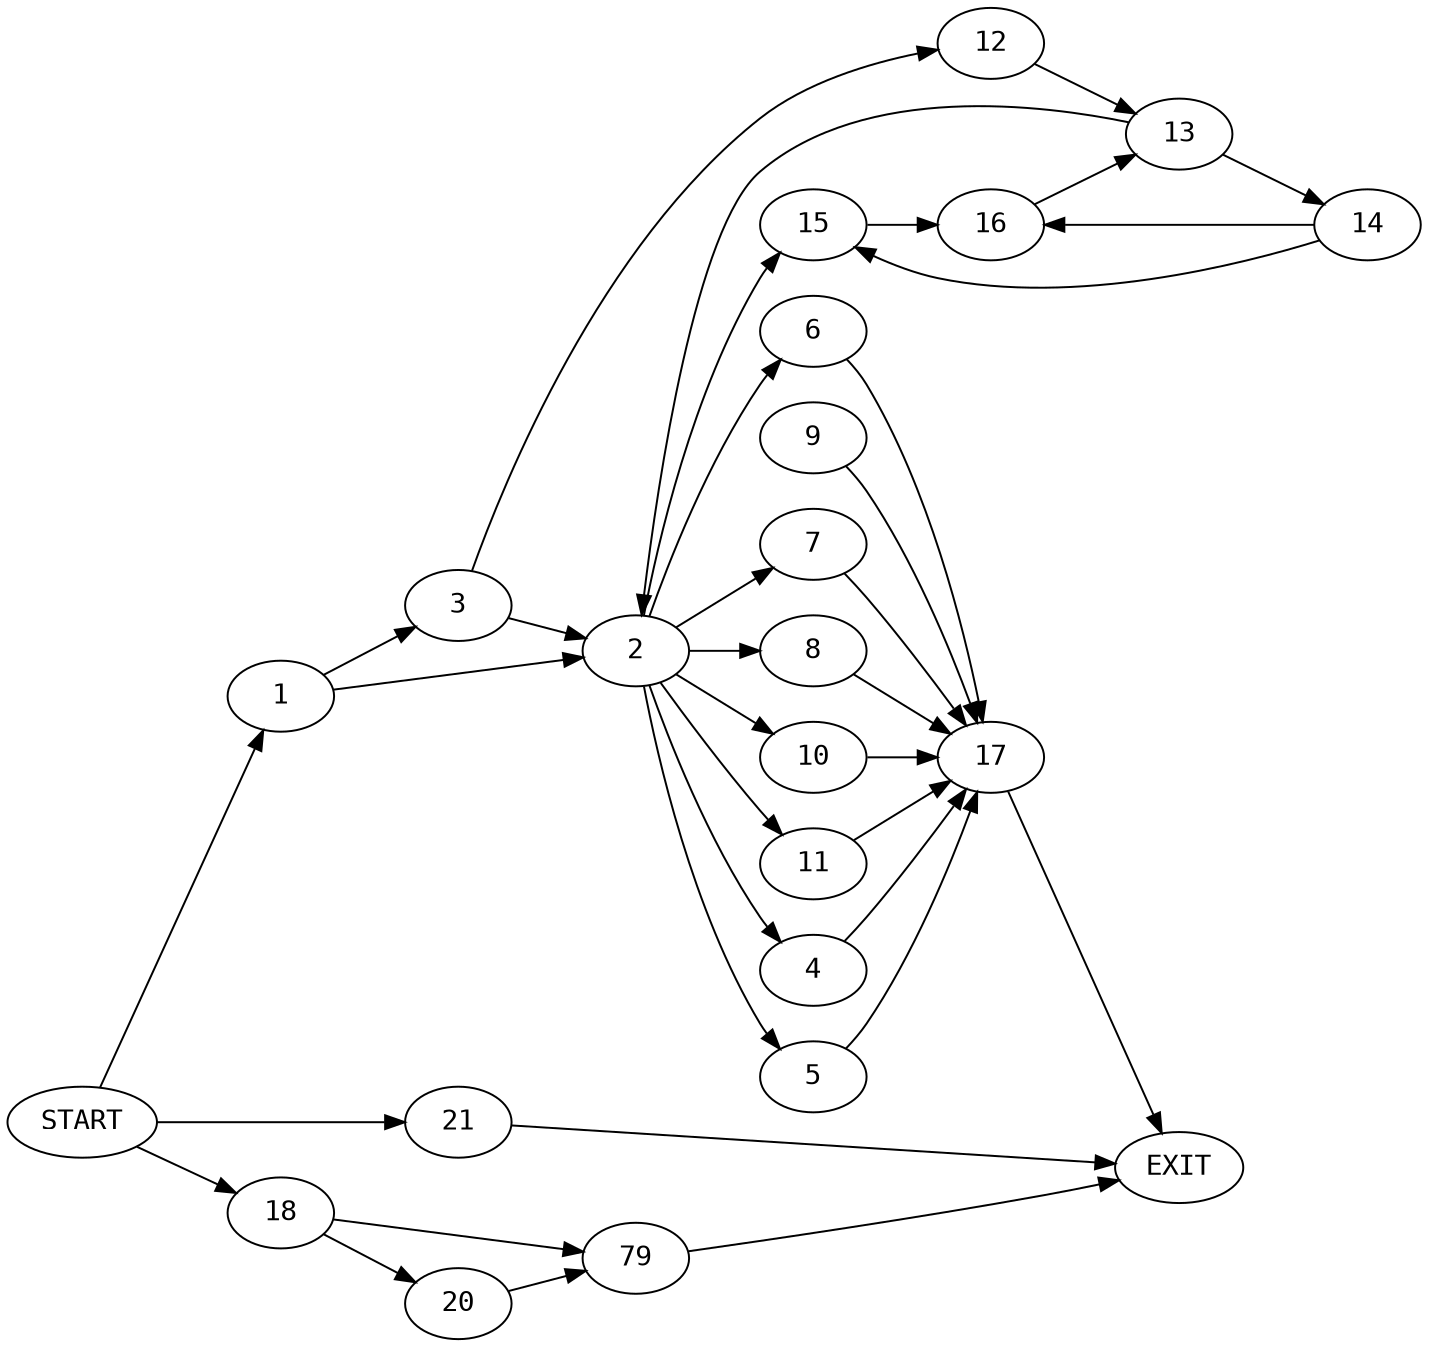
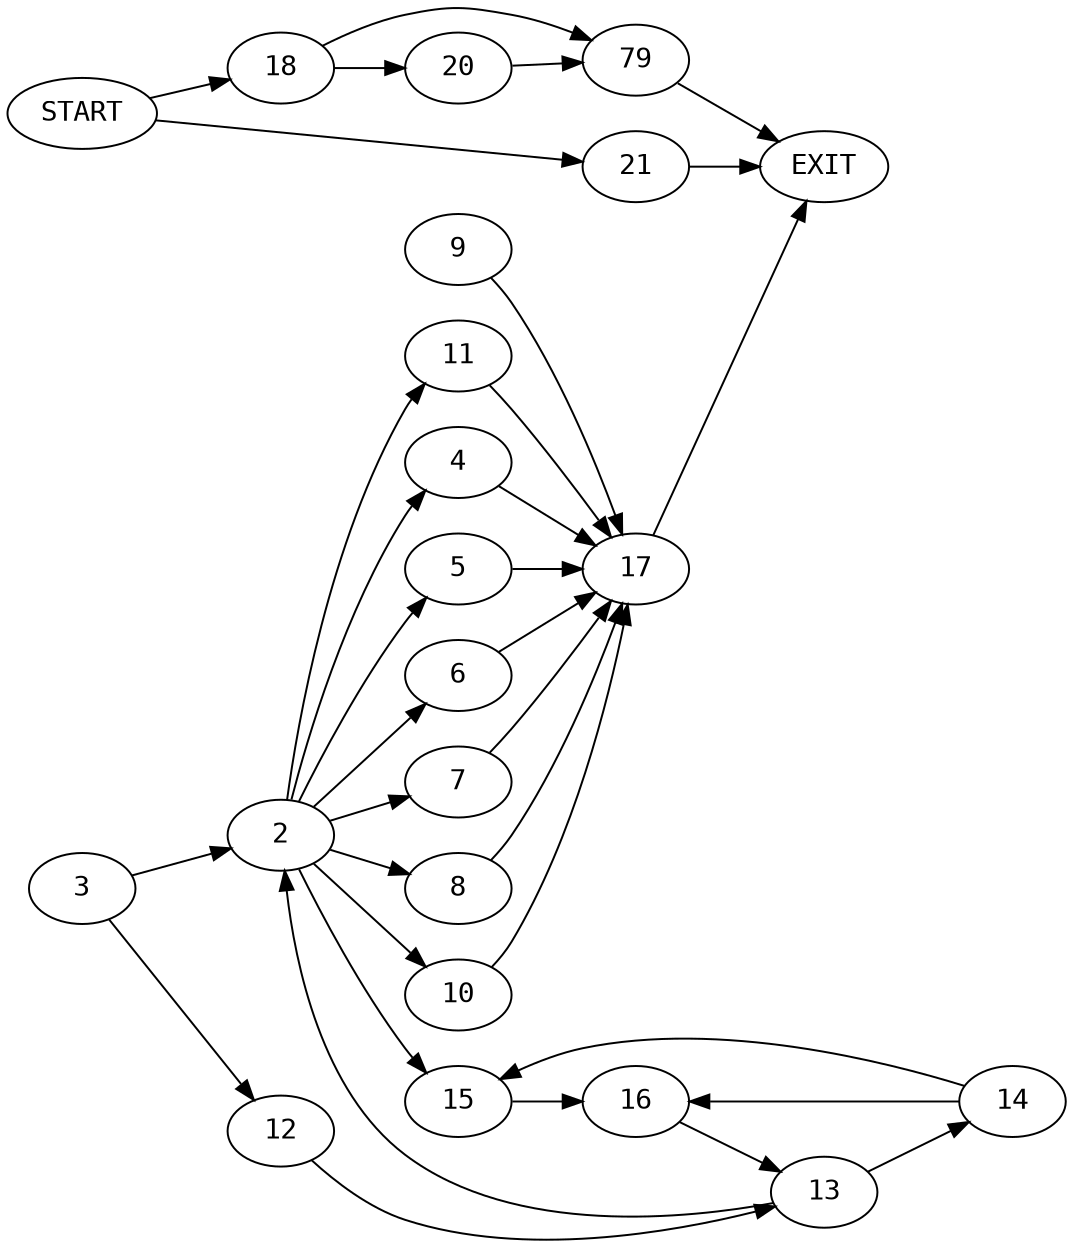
(281, 696) -> none
